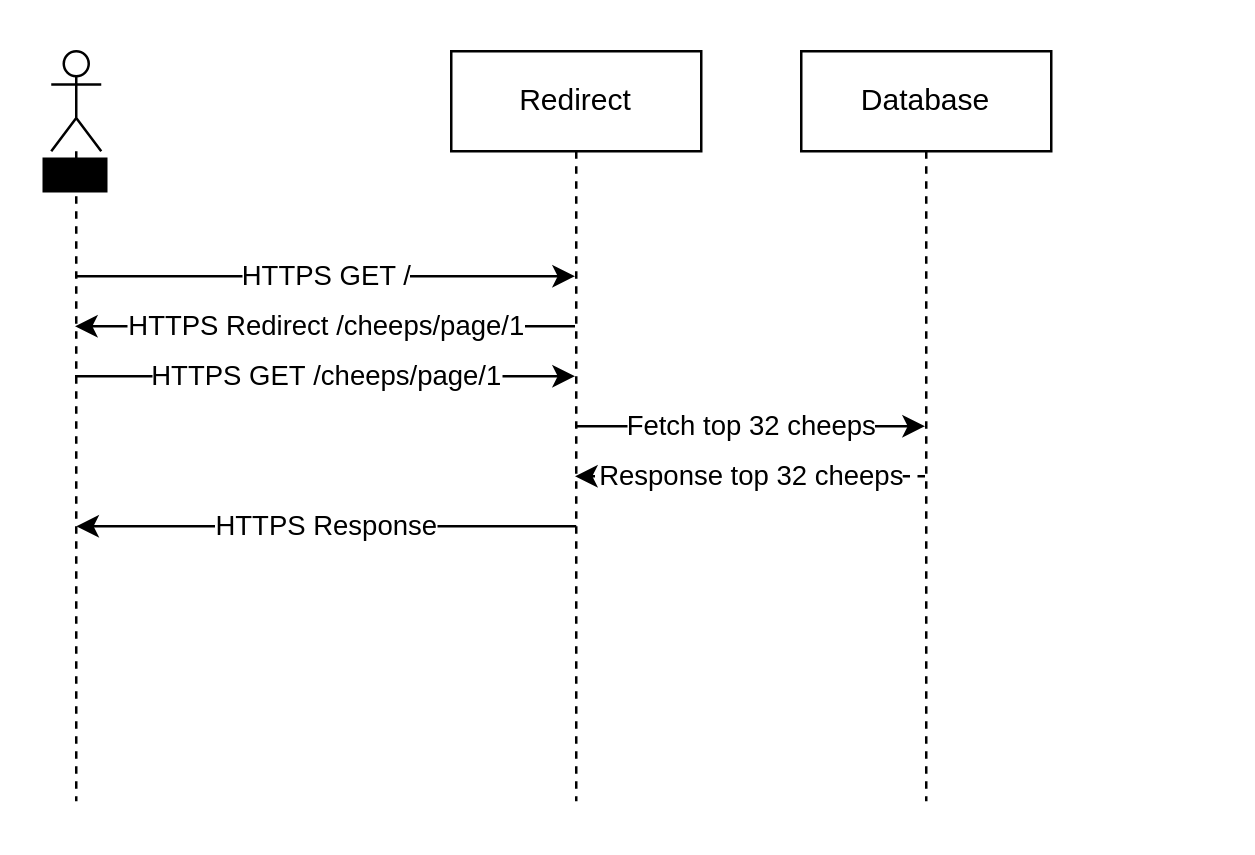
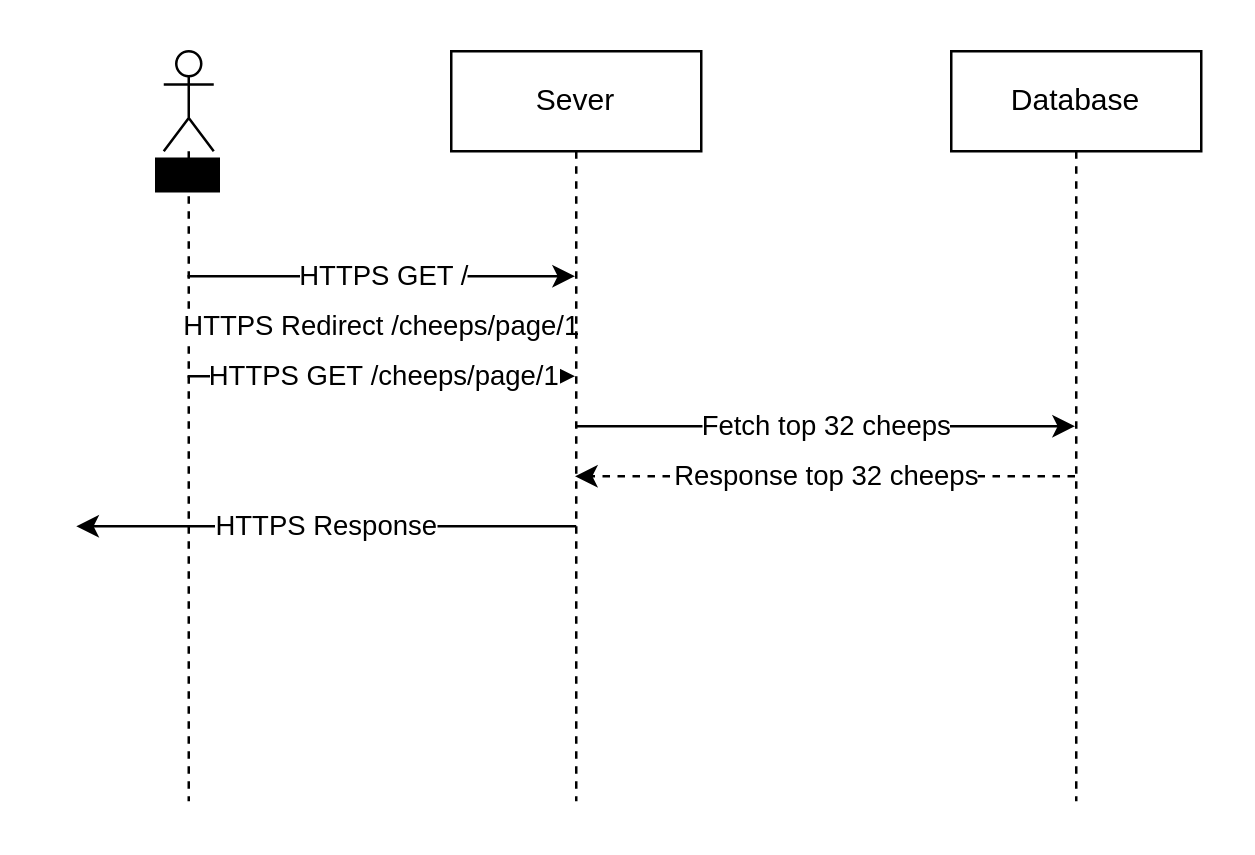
(576, 101) -> (576, 101)
(76, 426) -> (189, 426)
(926, 426) -> (1076, 426)
